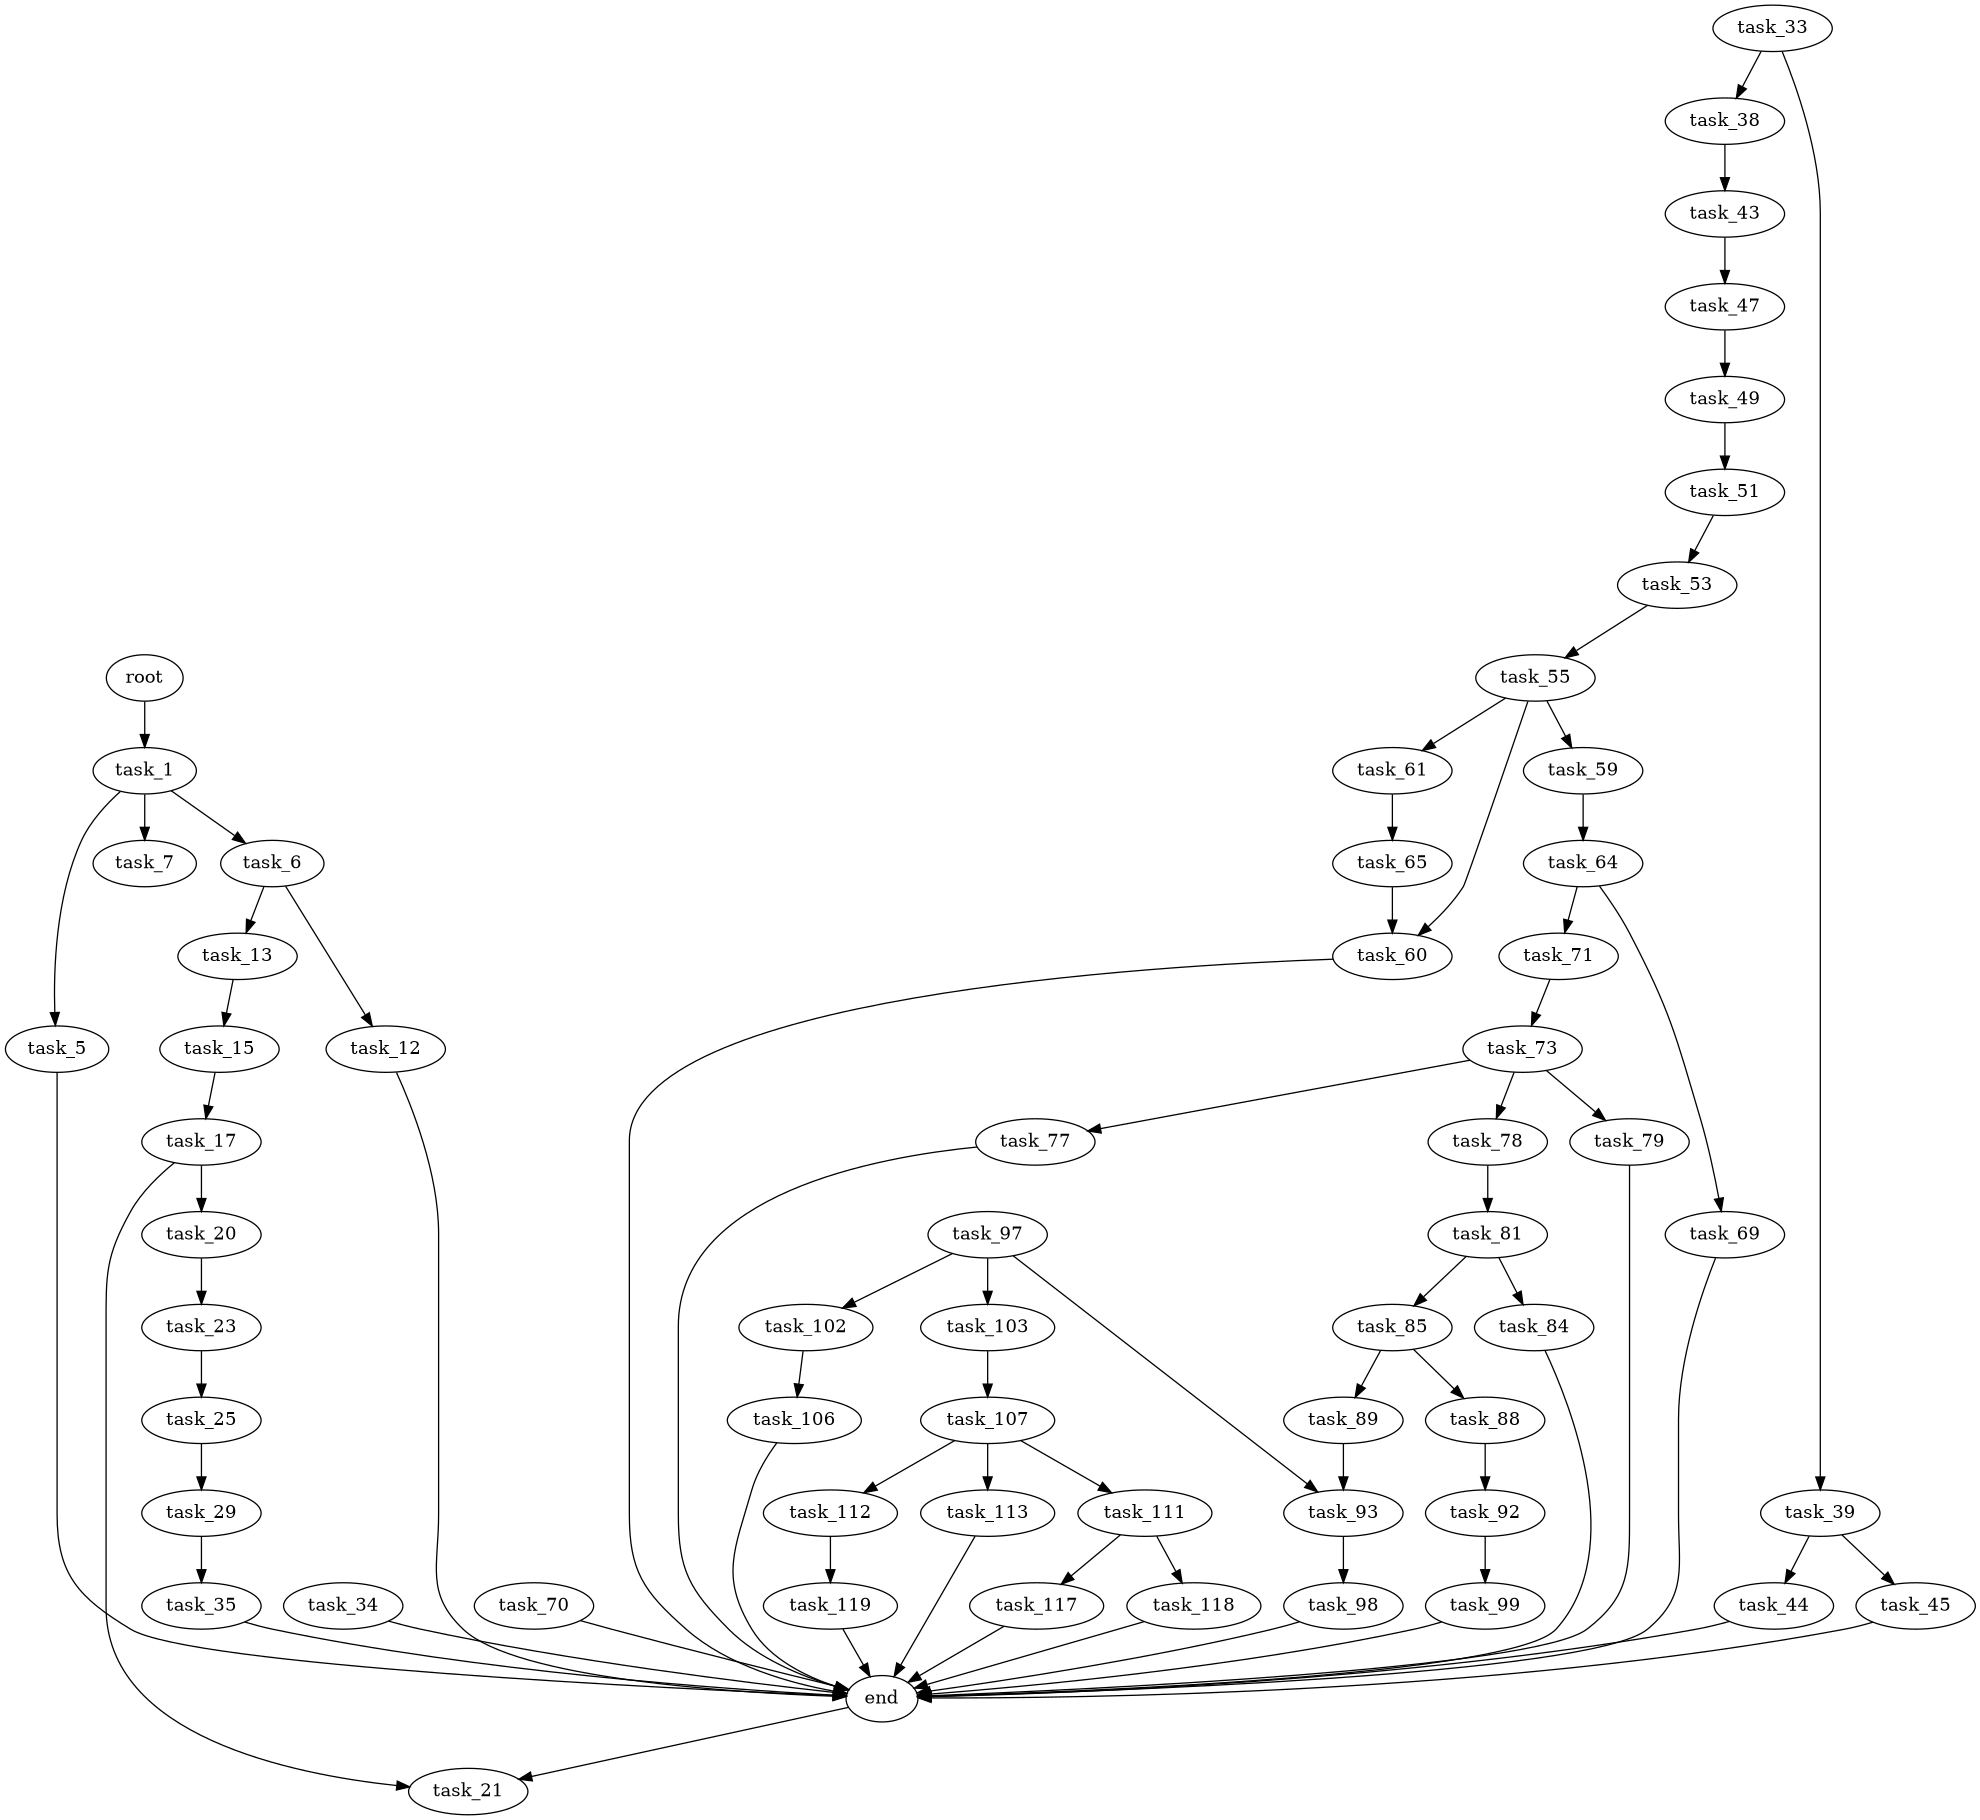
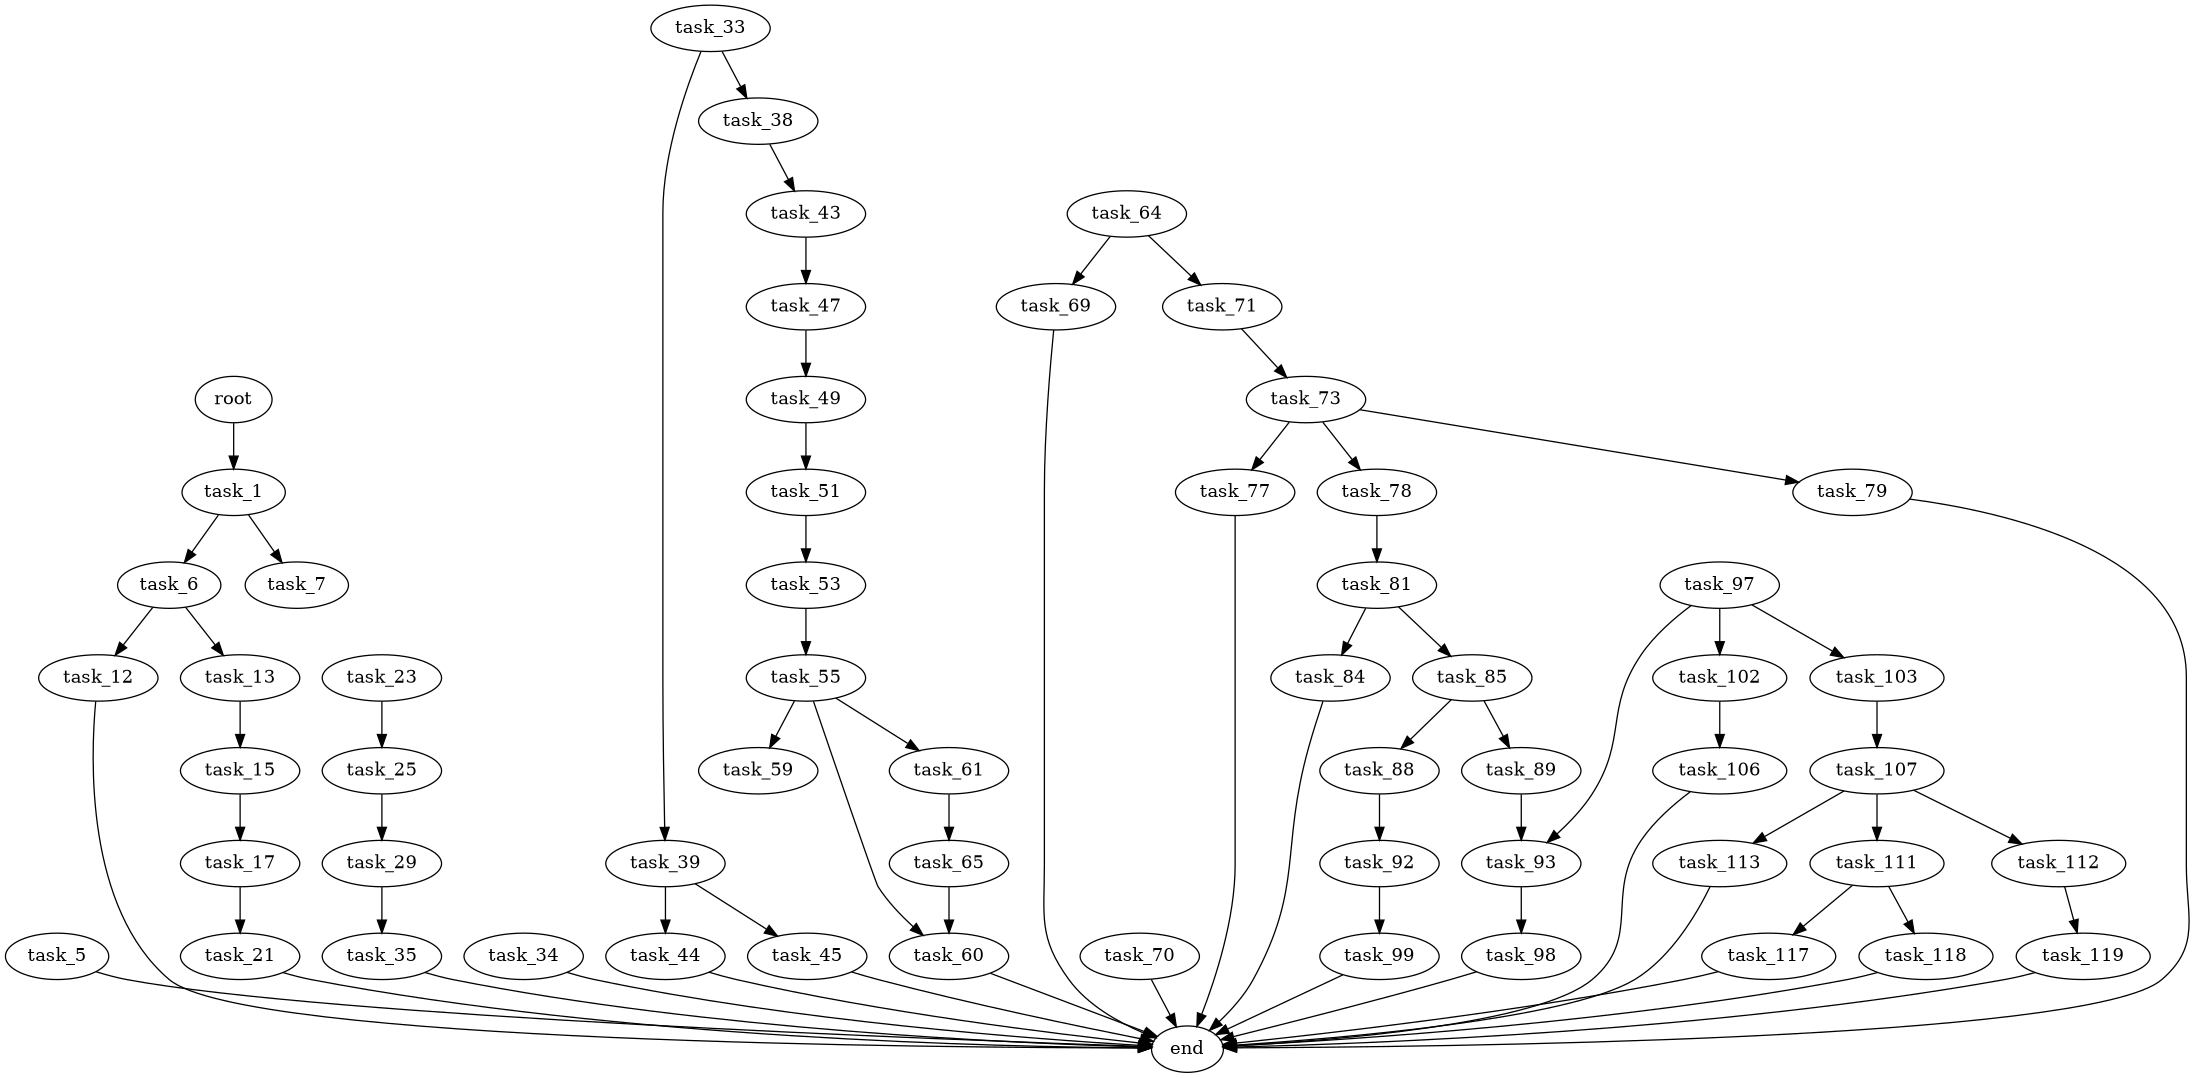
(1583, 811) -> none
(64, 894) -> none
(201, 1235) -> none
(690, 1742) -> (495, 1008)
